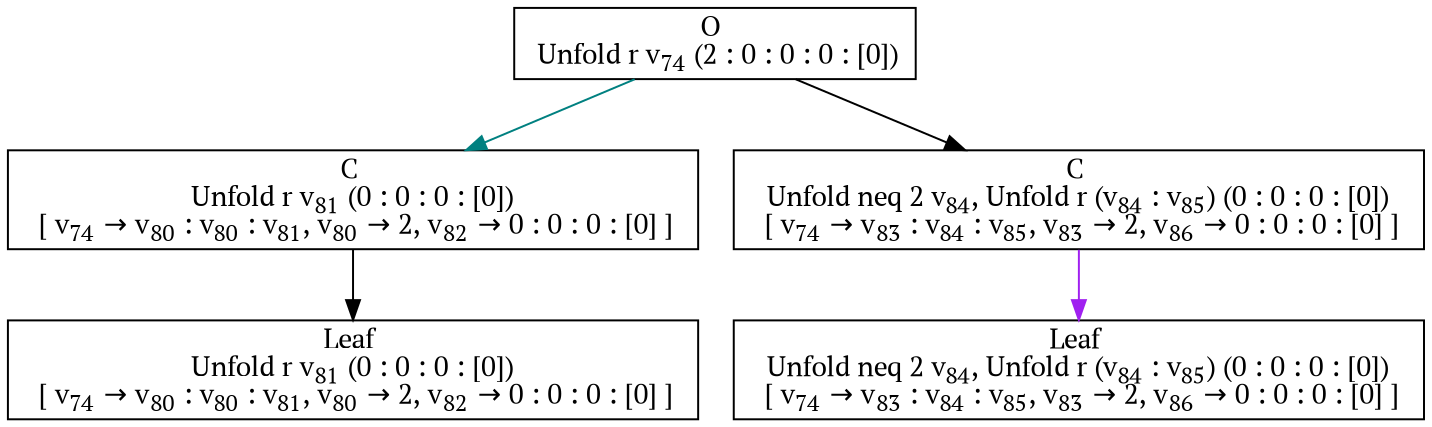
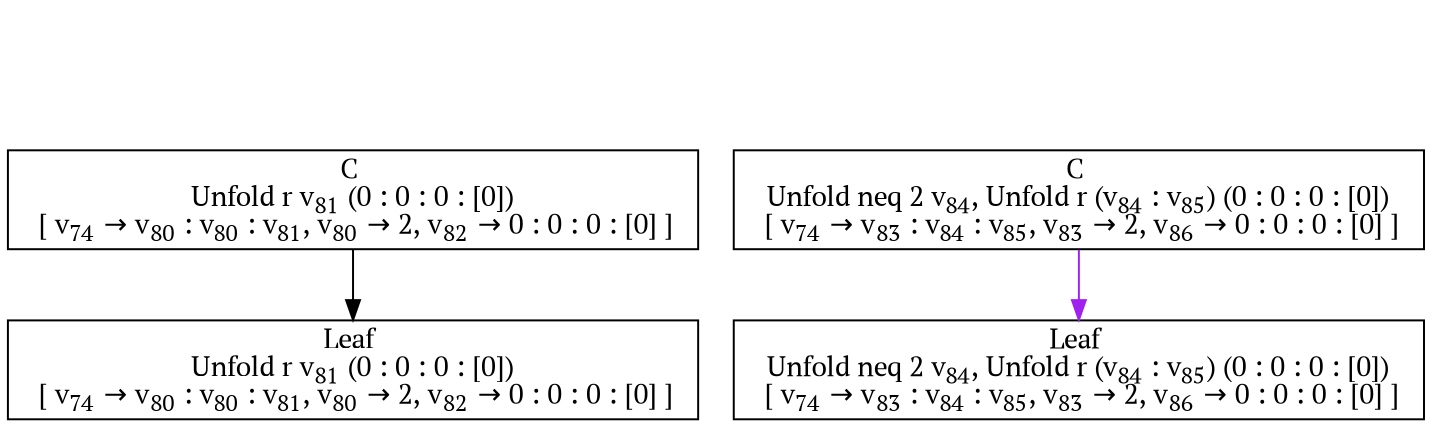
(715, 44) -> none
